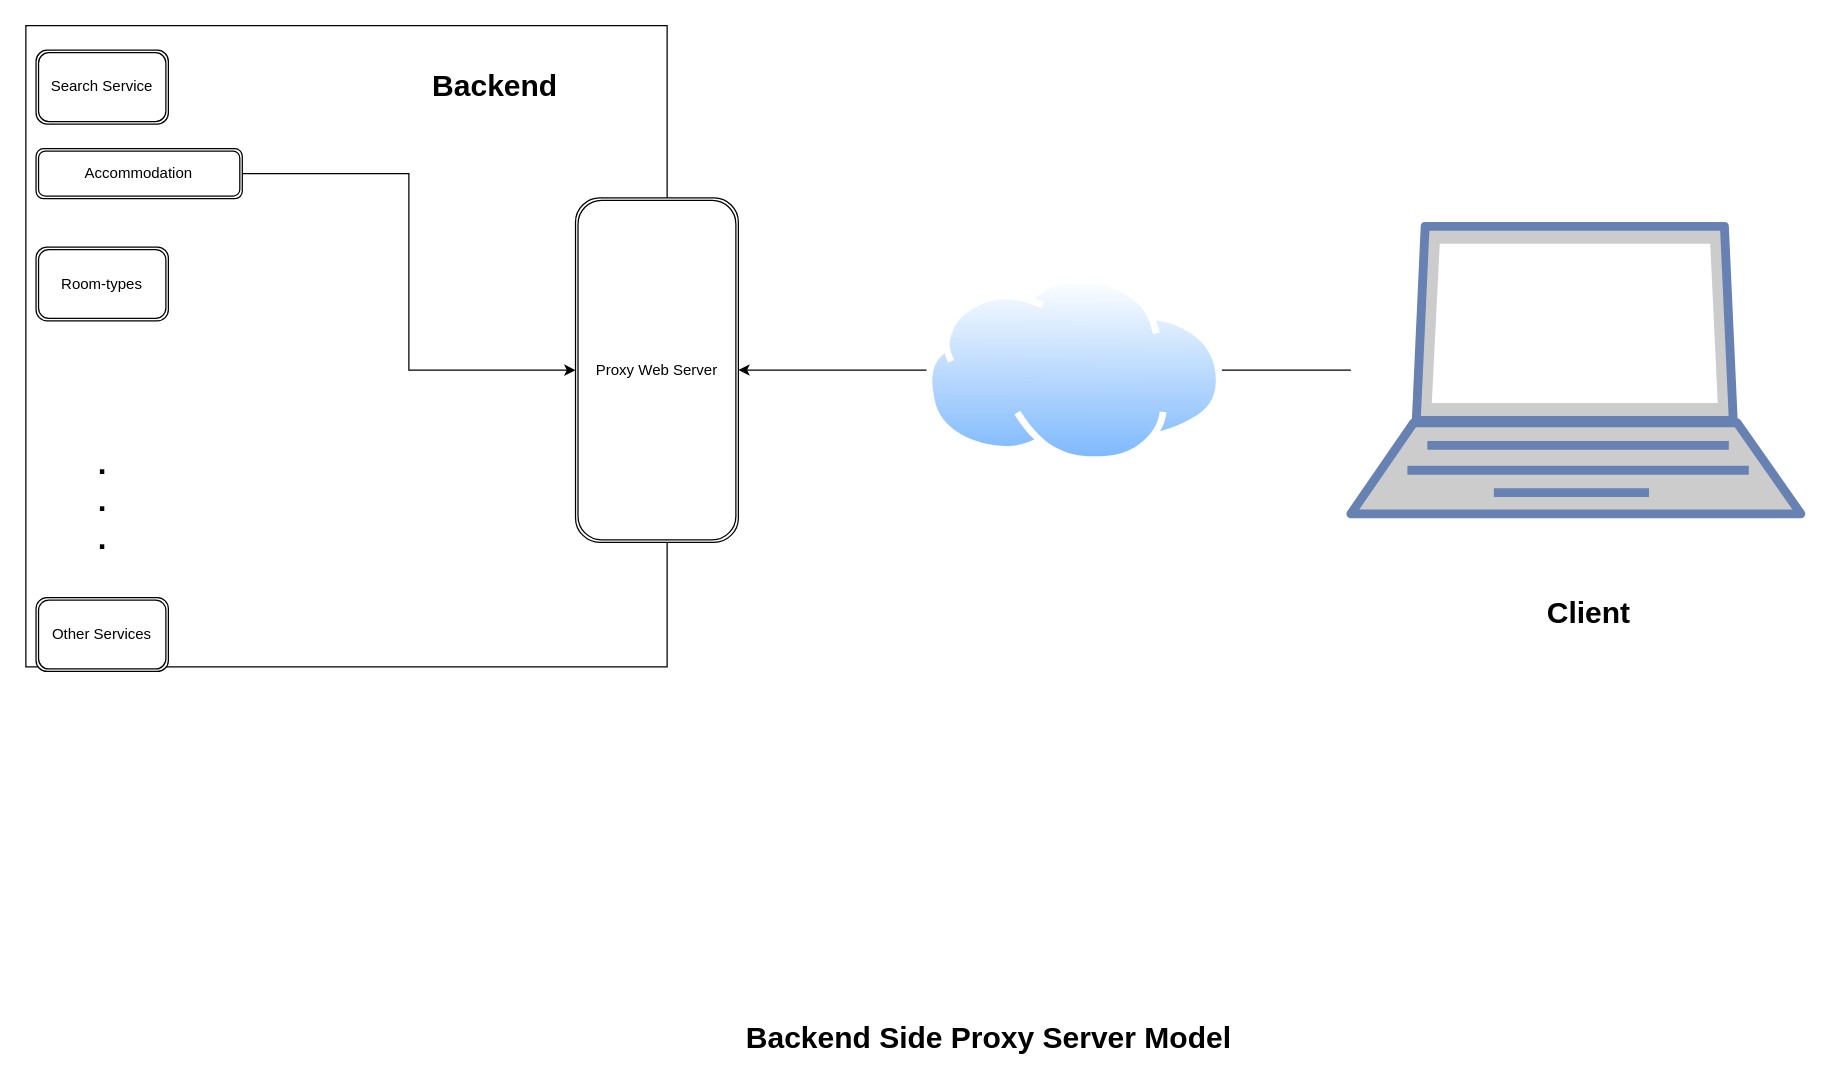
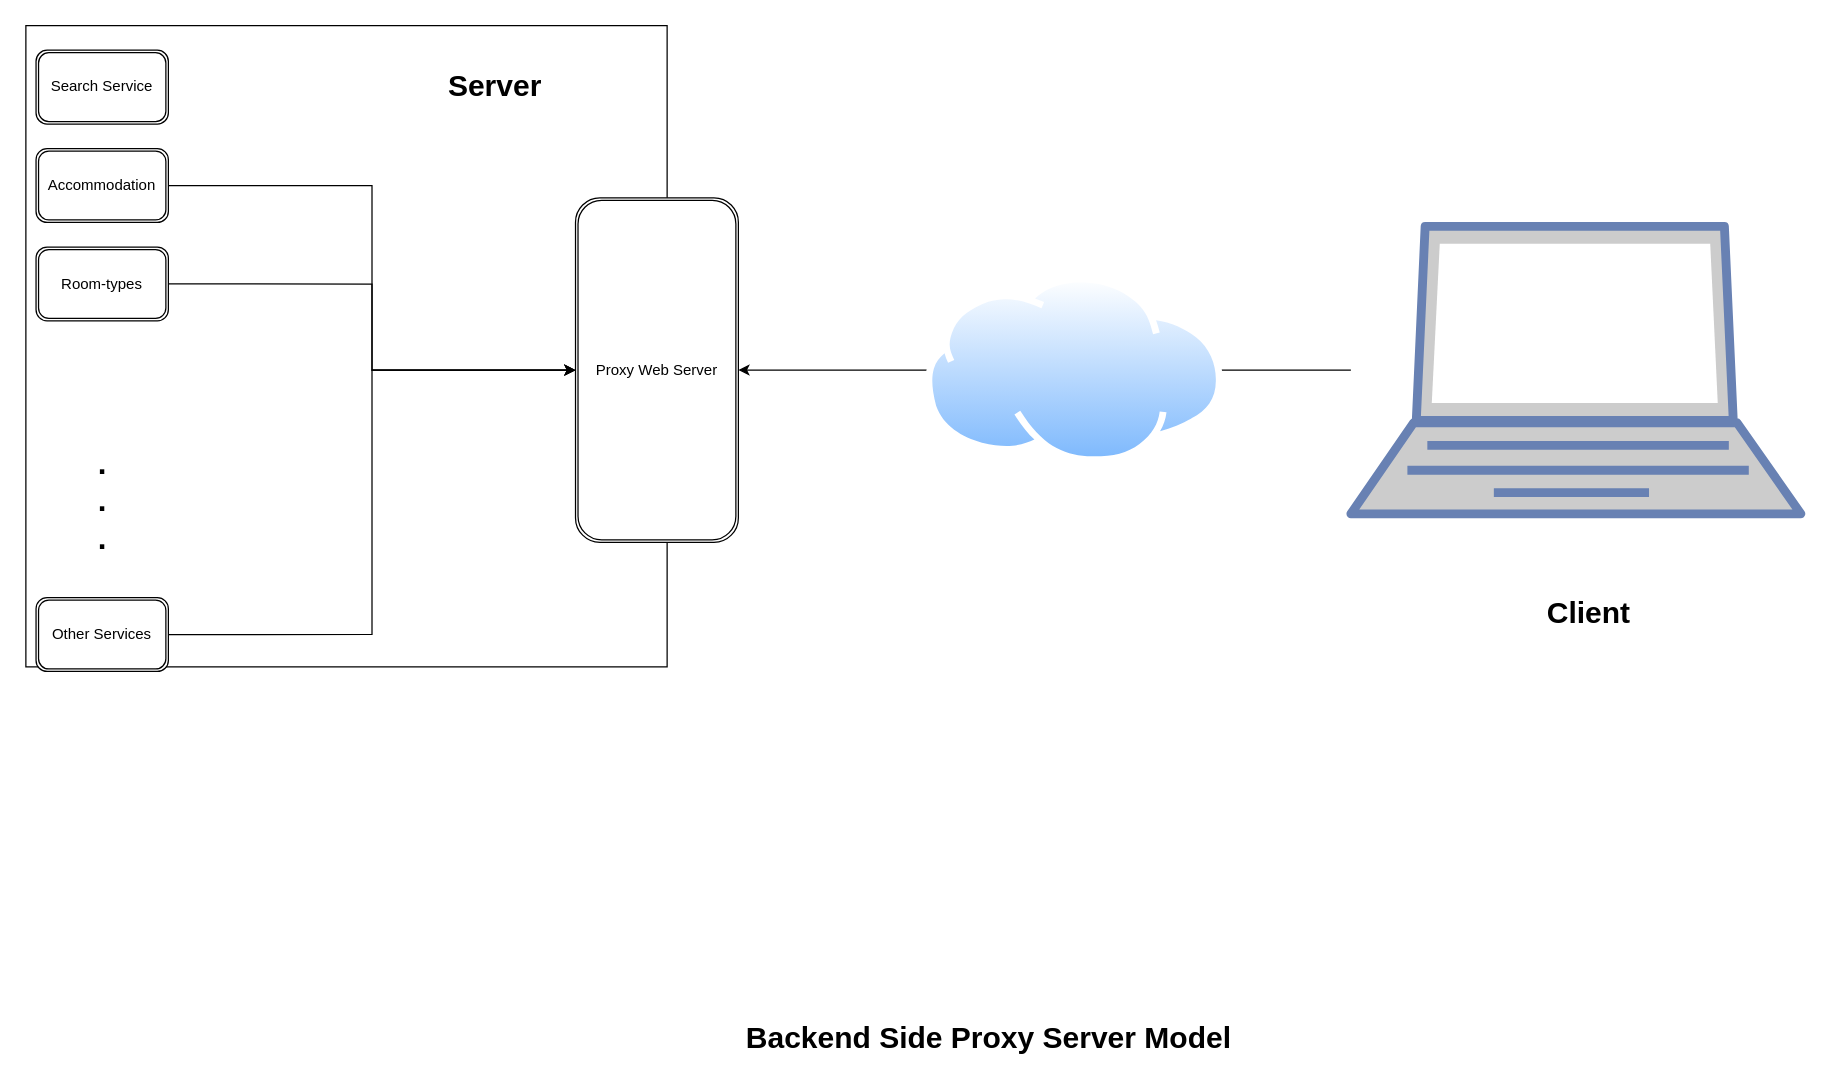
(495, 87) -> (495, 87)
(139, 174) -> (102, 186)
none -> (268, 284)
none -> (372, 605)
